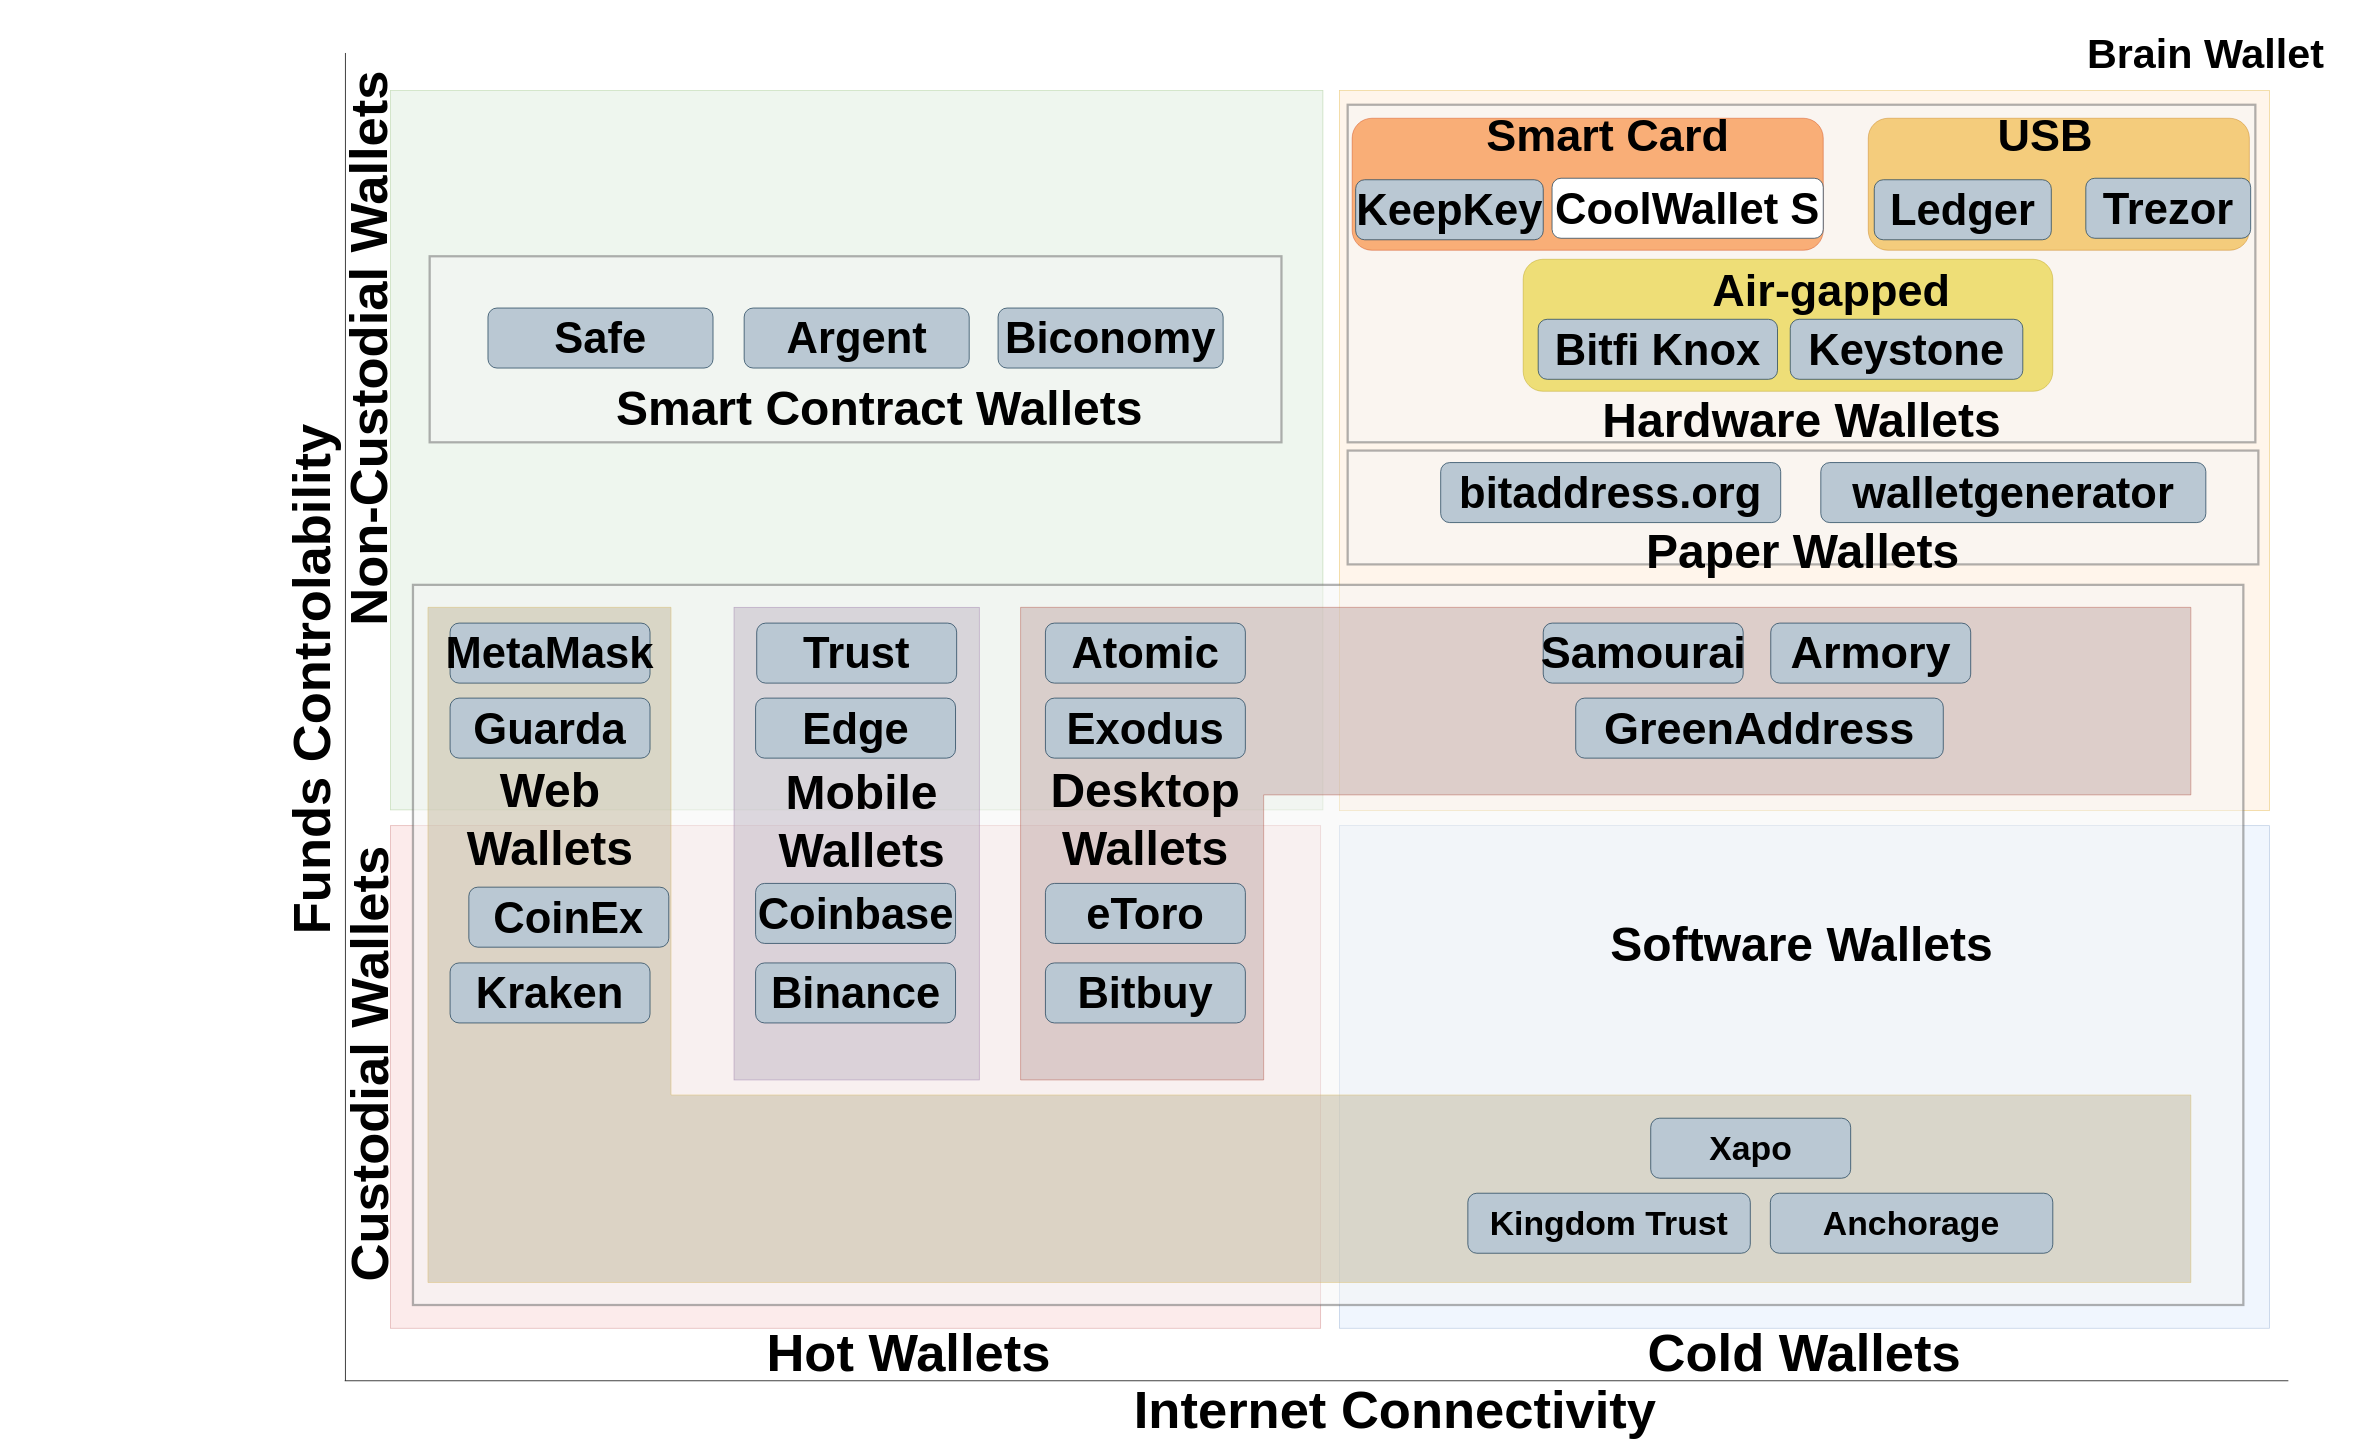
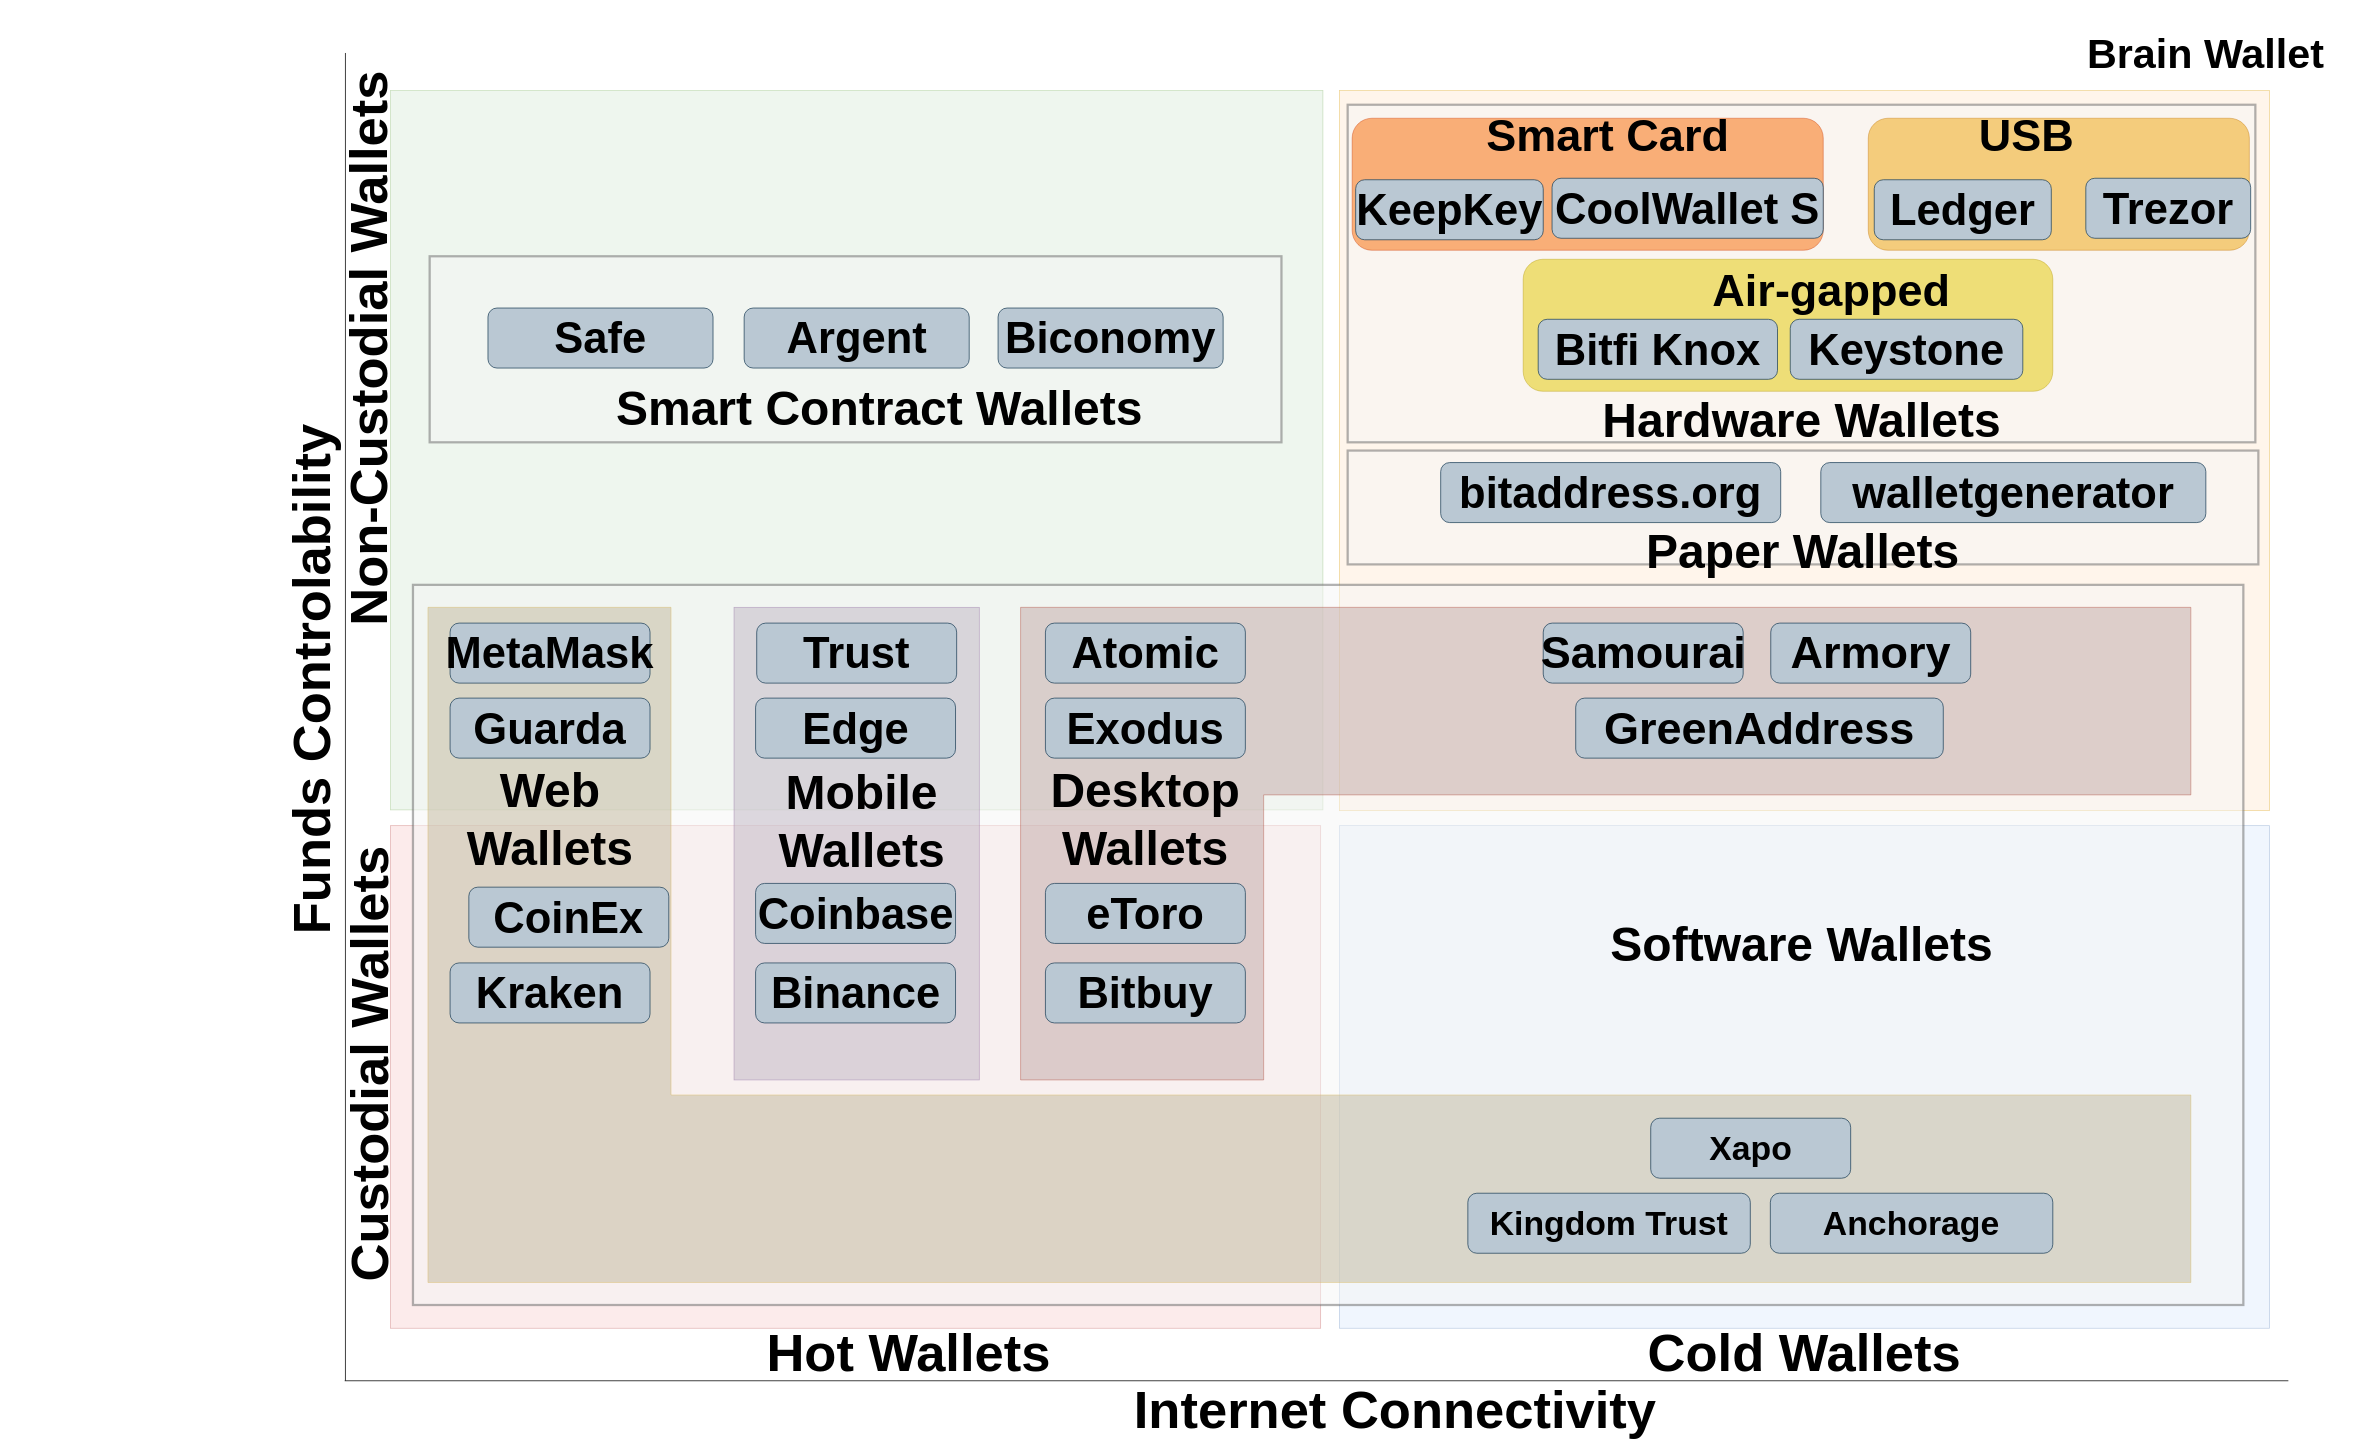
(2045, 135) -> (2026, 135)
(1687, 208) -> (1687, 208)
